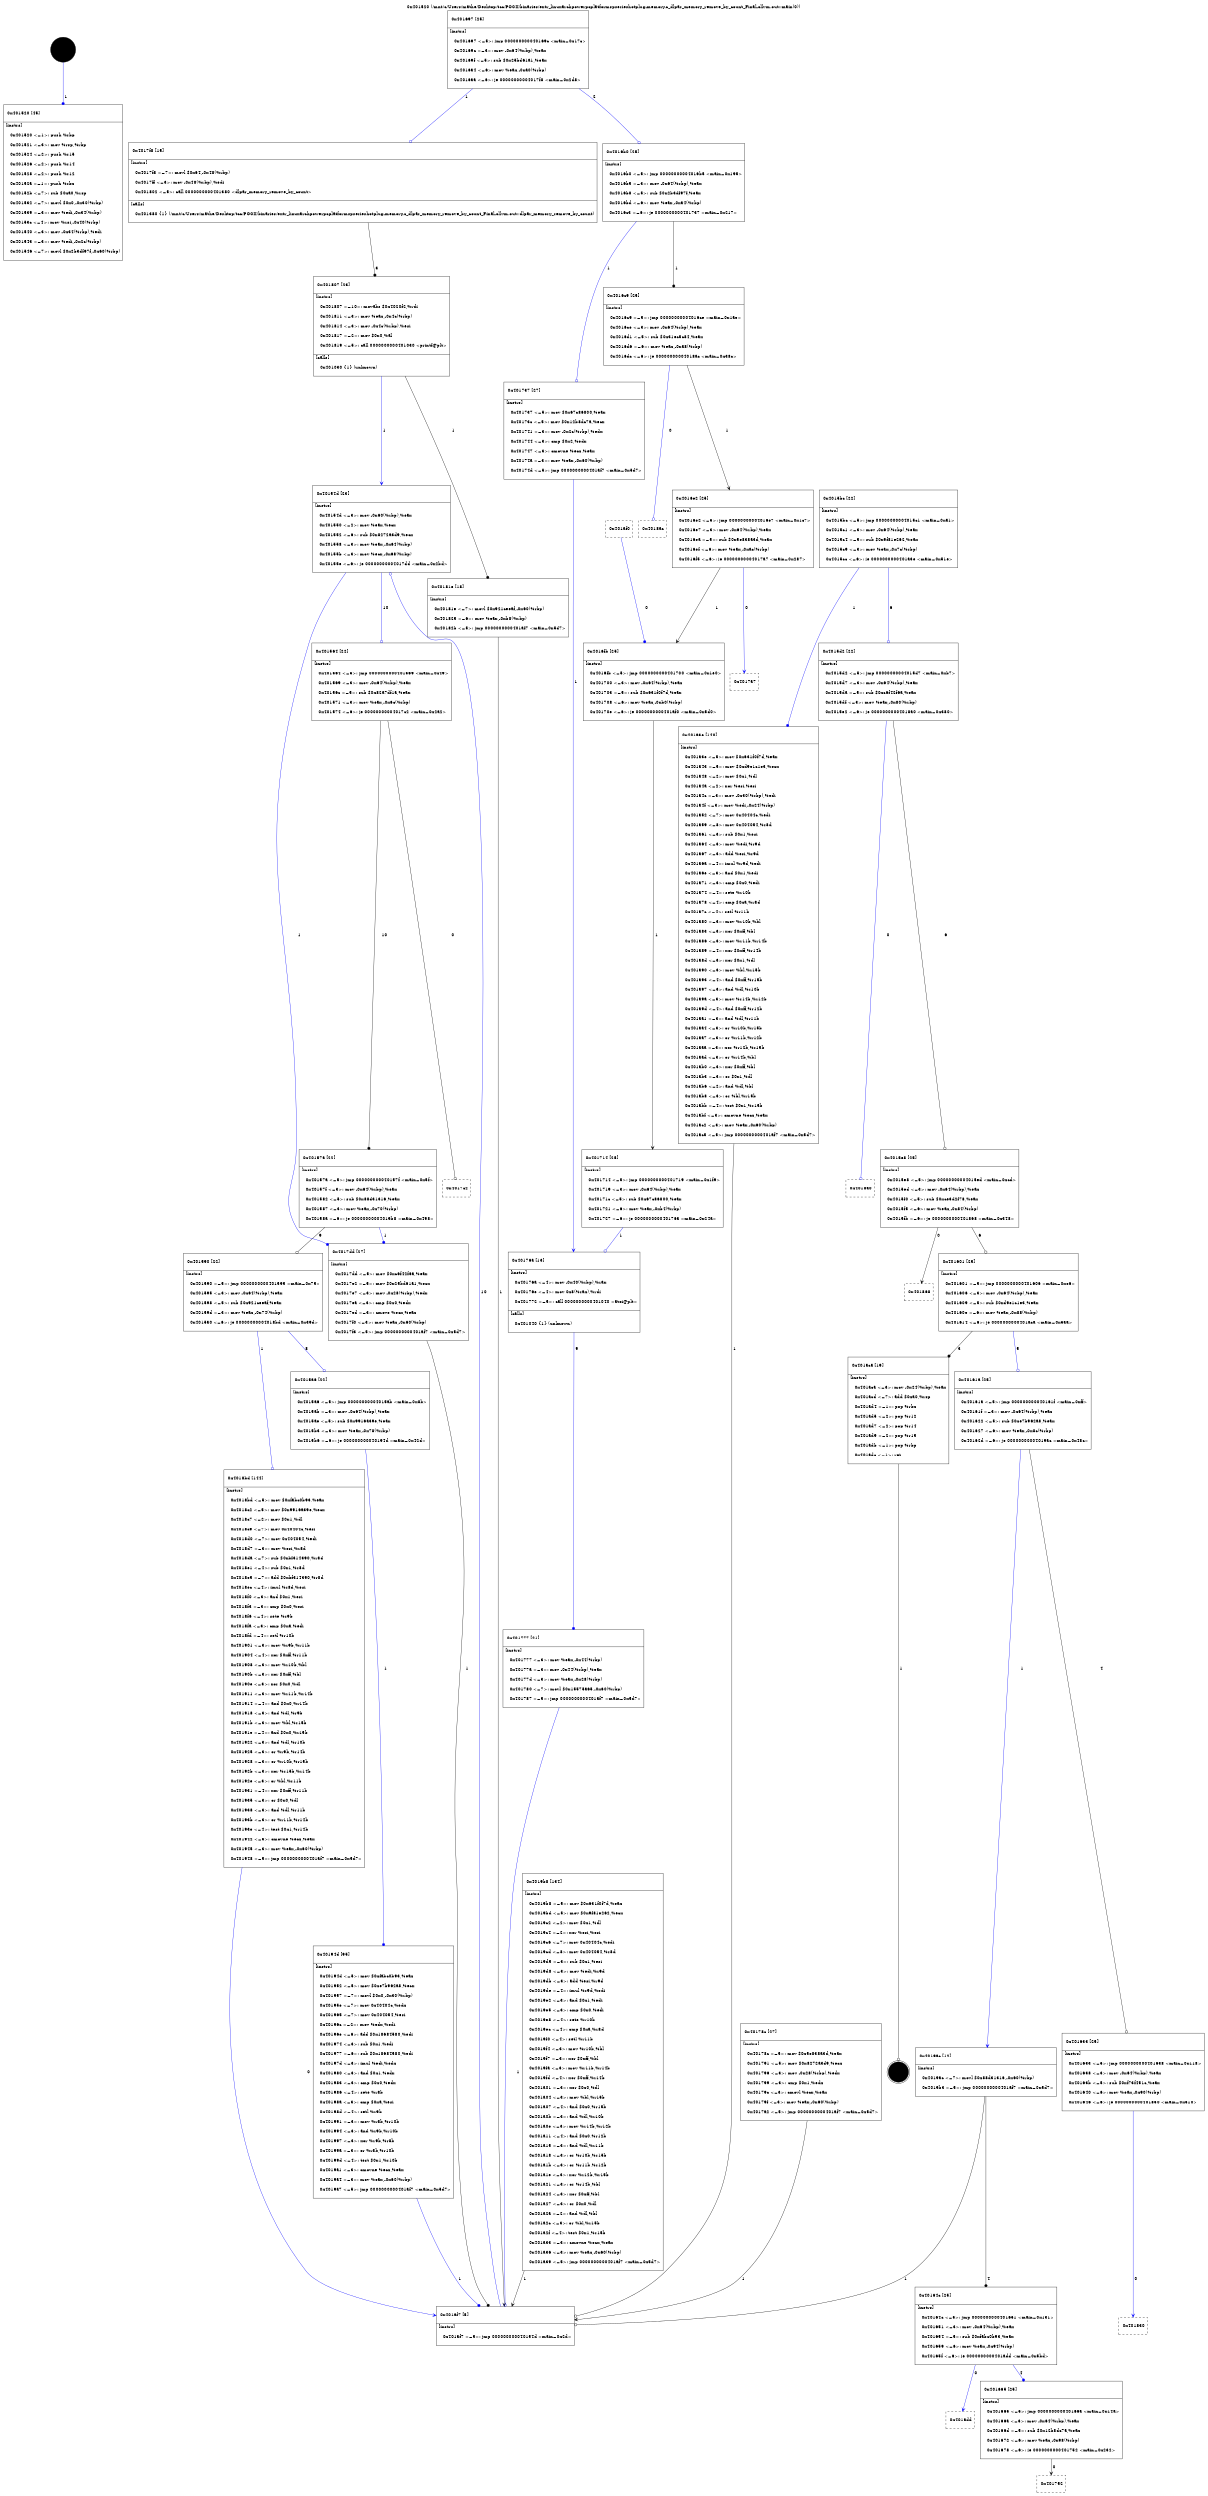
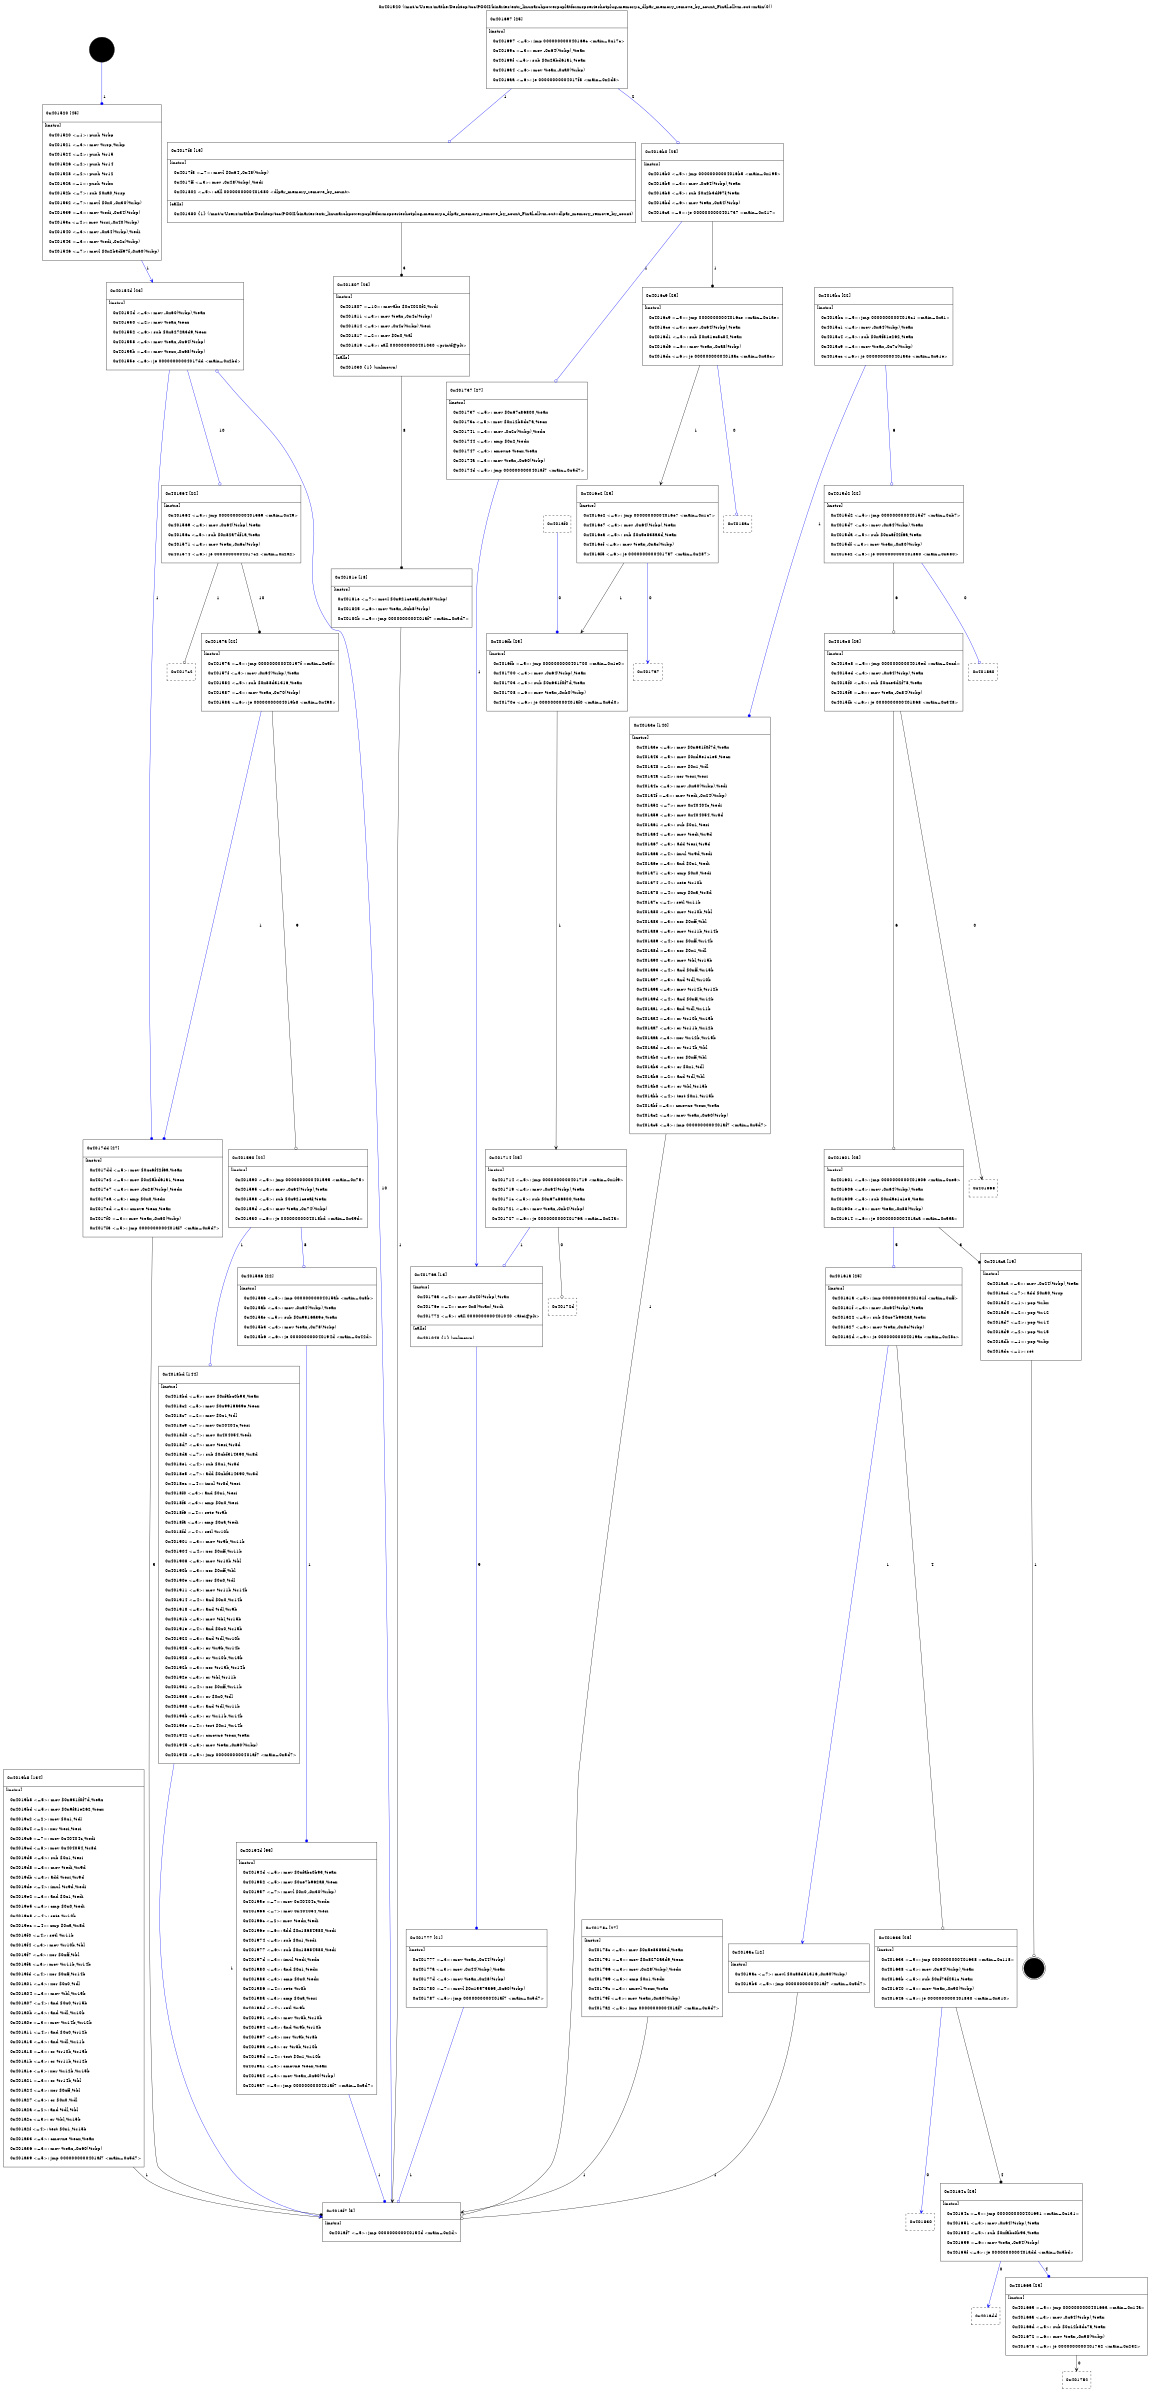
(382, 429) -> (146, 270)
(453, 431) -> (404, 431)
(452, 935) -> (218, 598)
none -> (562, 1307)
(467, 1669) -> (153, 1565)
(308, 2072) -> (231, 1968)
(986, 2190) -> (978, 2094)
